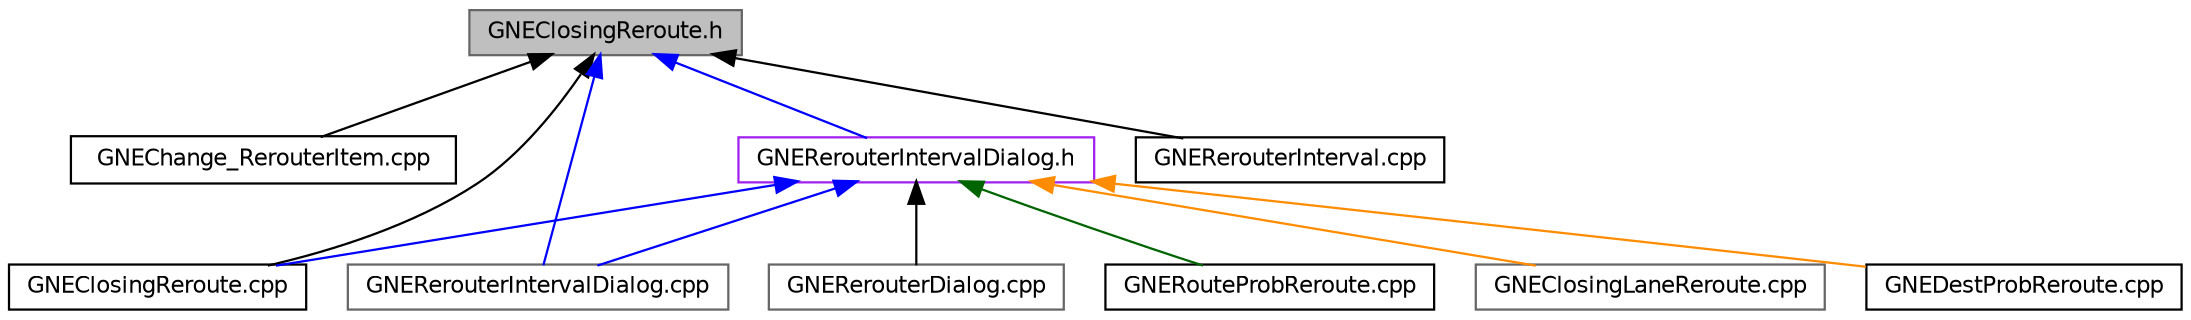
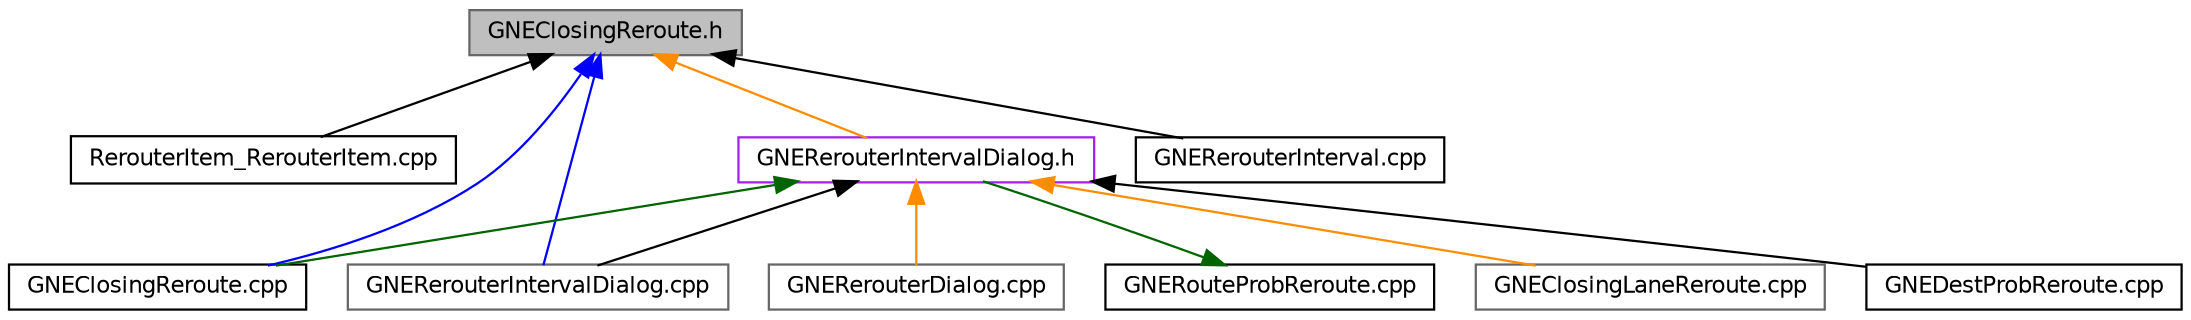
(771, 100) -> (771, 100)
(263, 160) -> (263, 160)
(445, 202) -> (445, 202)
(526, 225) -> (526, 225)
(1490, 225) -> (1490, 225)
(716, 227) -> (716, 227)
(1092, 228) -> (1094, 218)
(916, 235) -> (916, 235)
